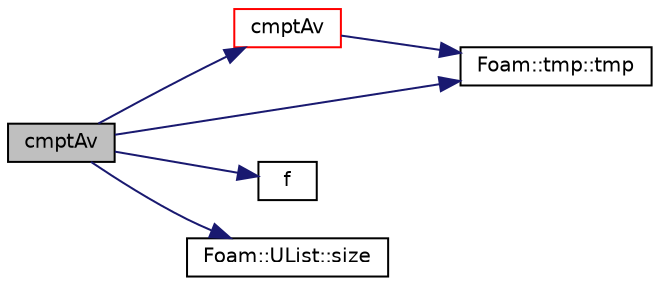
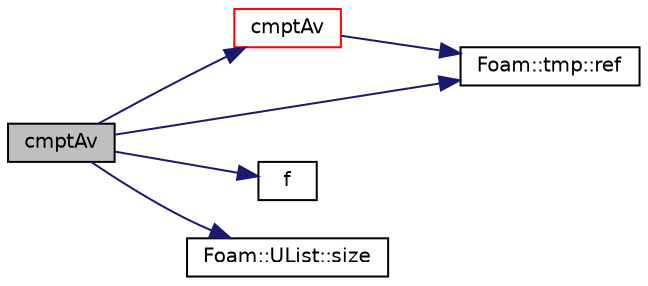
(556, 66) -> (550, 66)
